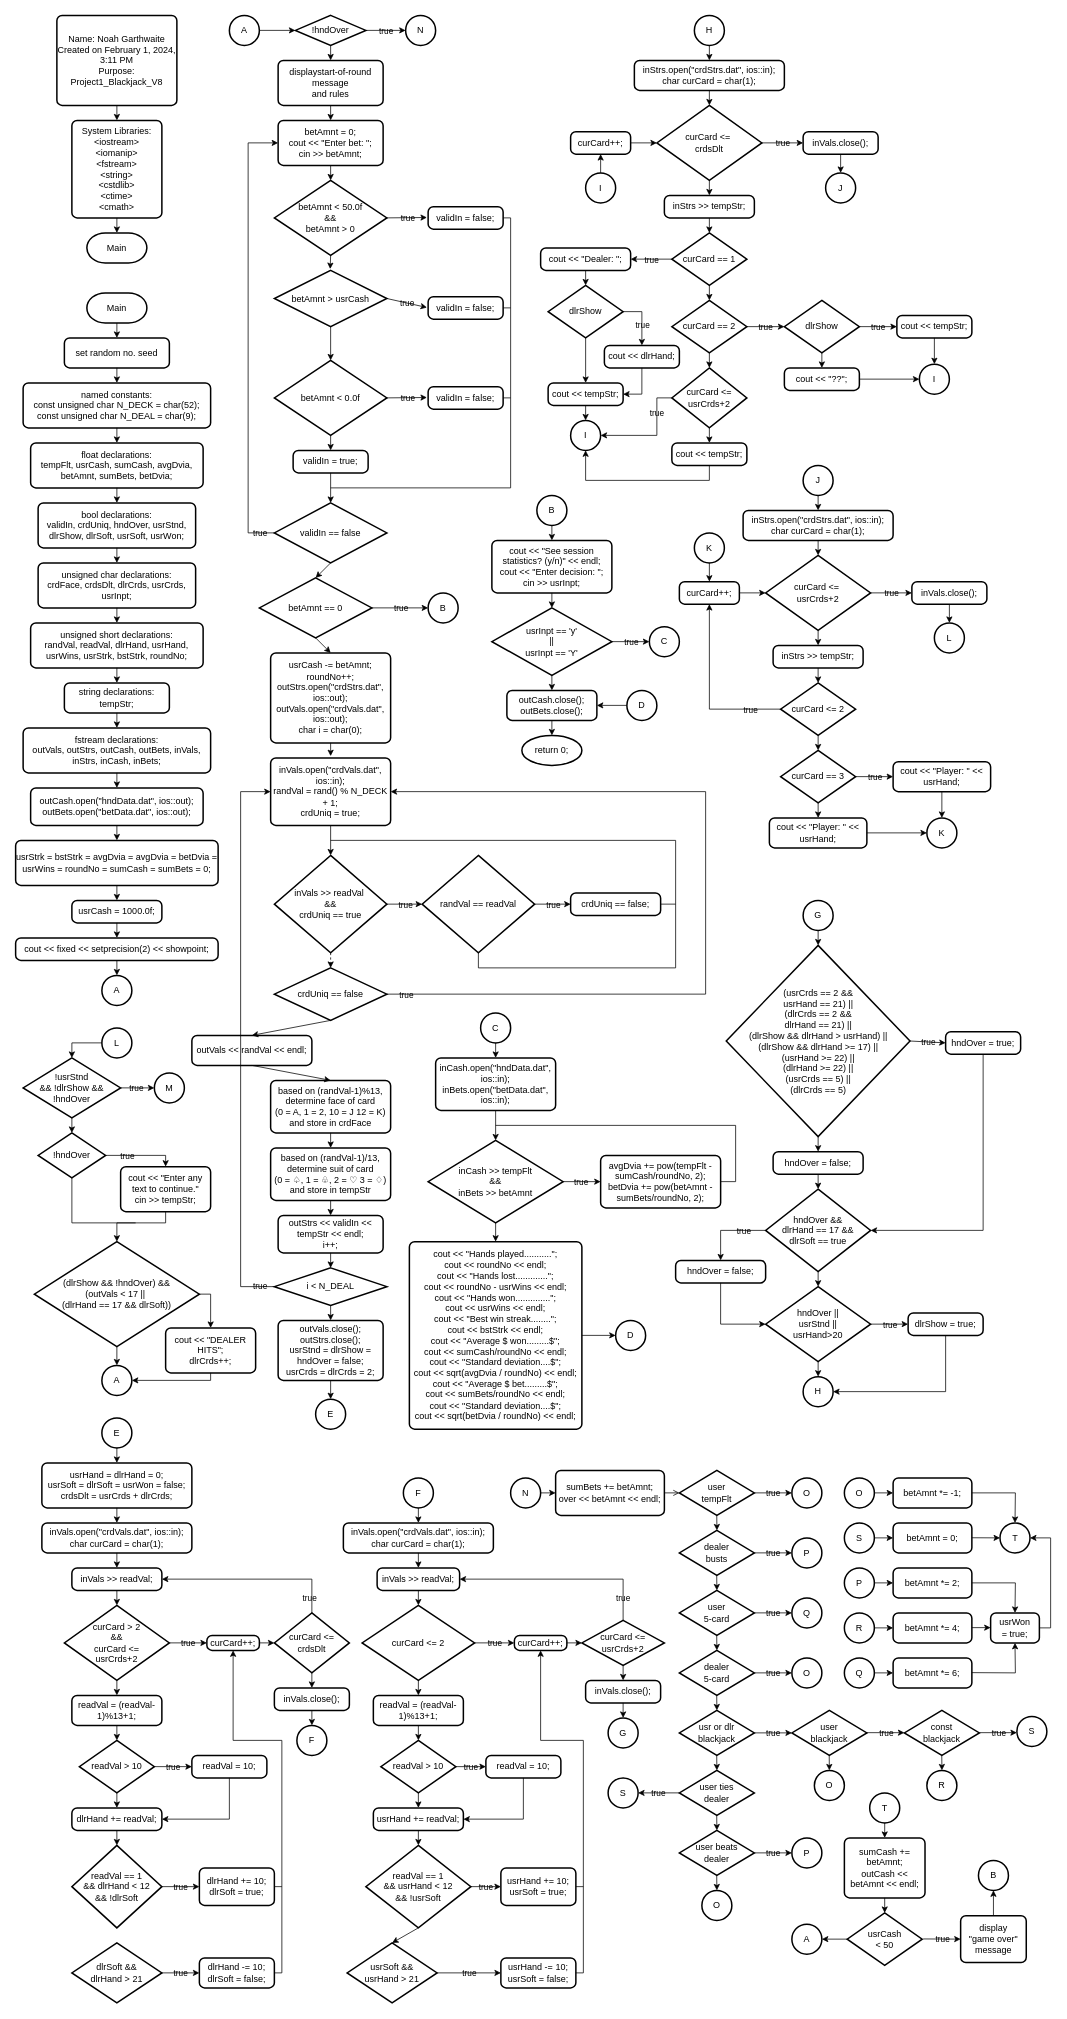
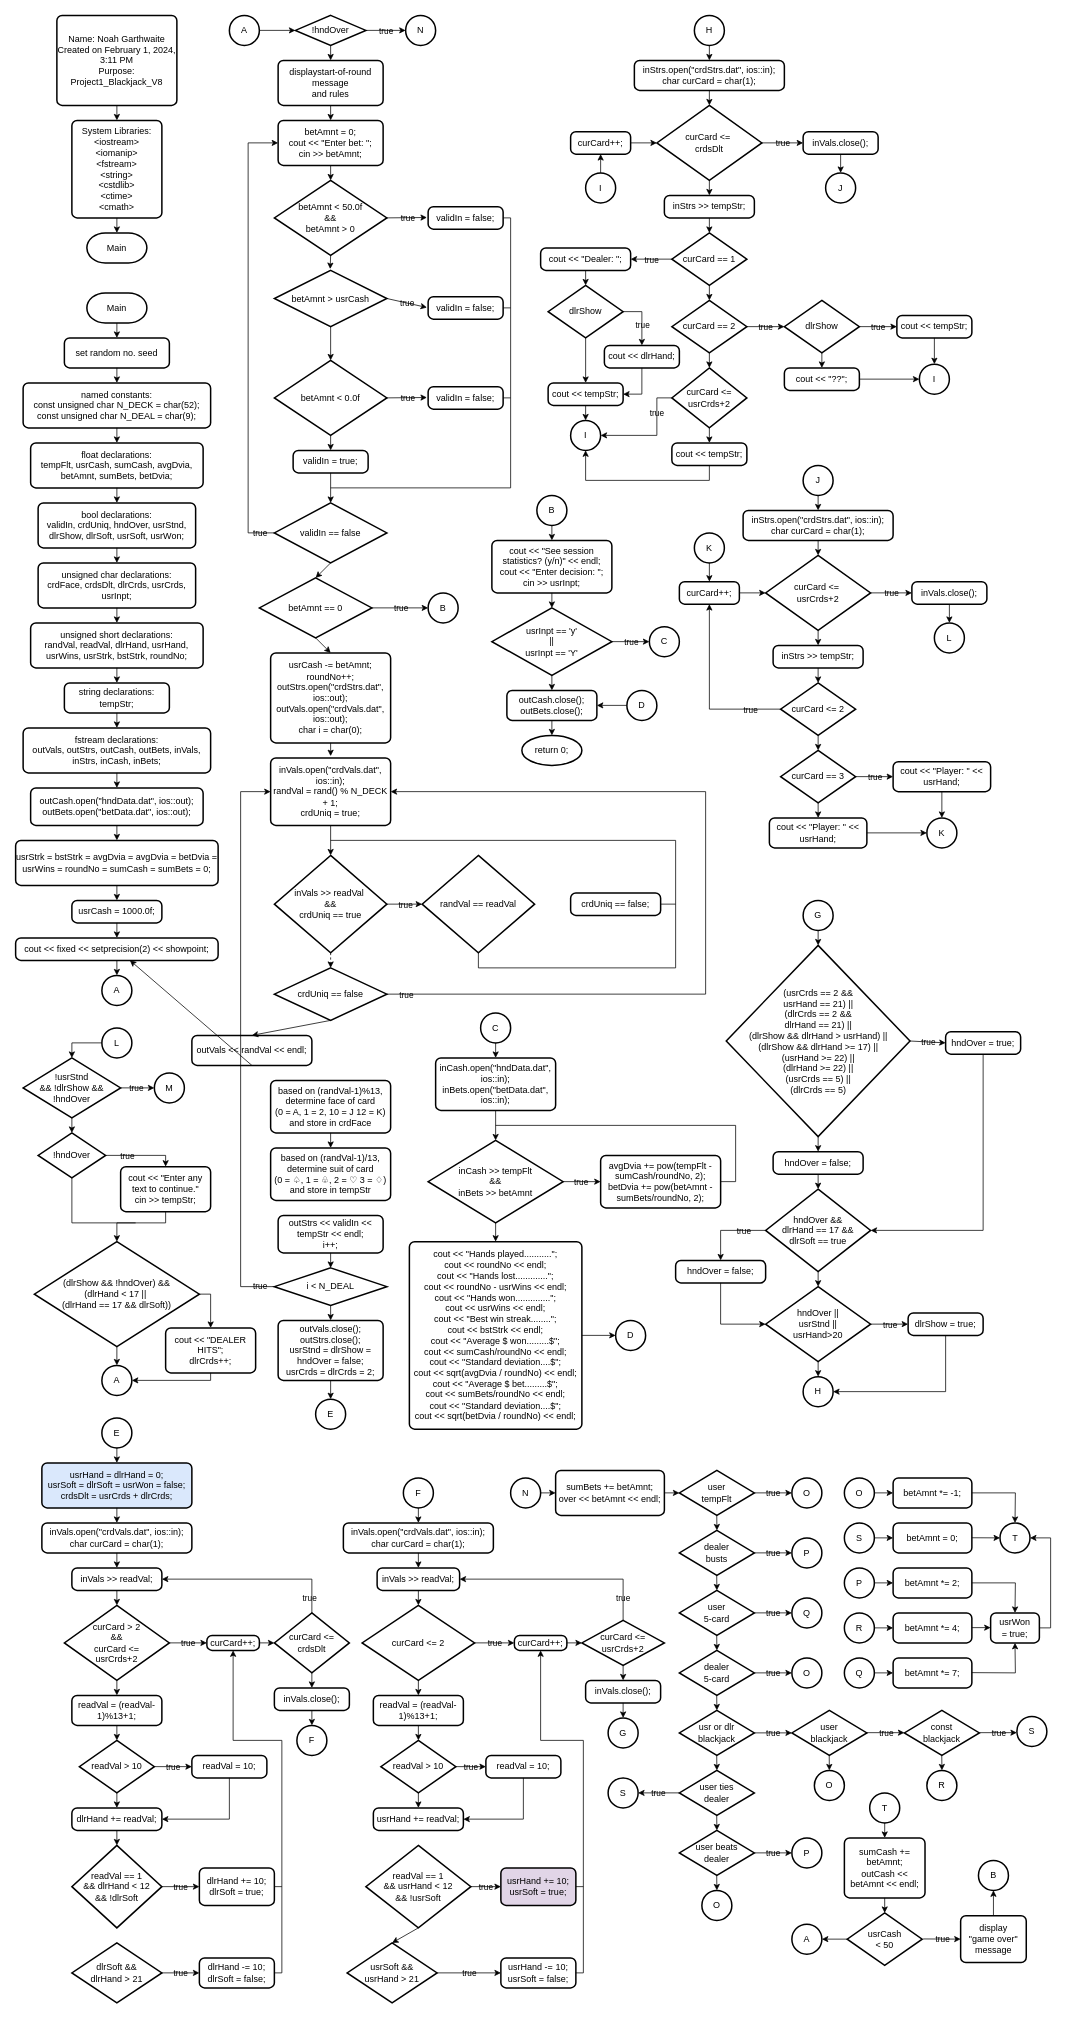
(555, 904) -> none
(290, 1073) -> (192, 1014)
(330, 1205) -> none
(117, 1294) -> (117, 1294)
(117, 1485) -> (117, 1485)
(674, 1493) -> (672, 1493)
(932, 1673) -> (932, 1673)
(418, 1835) -> none
(538, 1887) -> (538, 1887)
